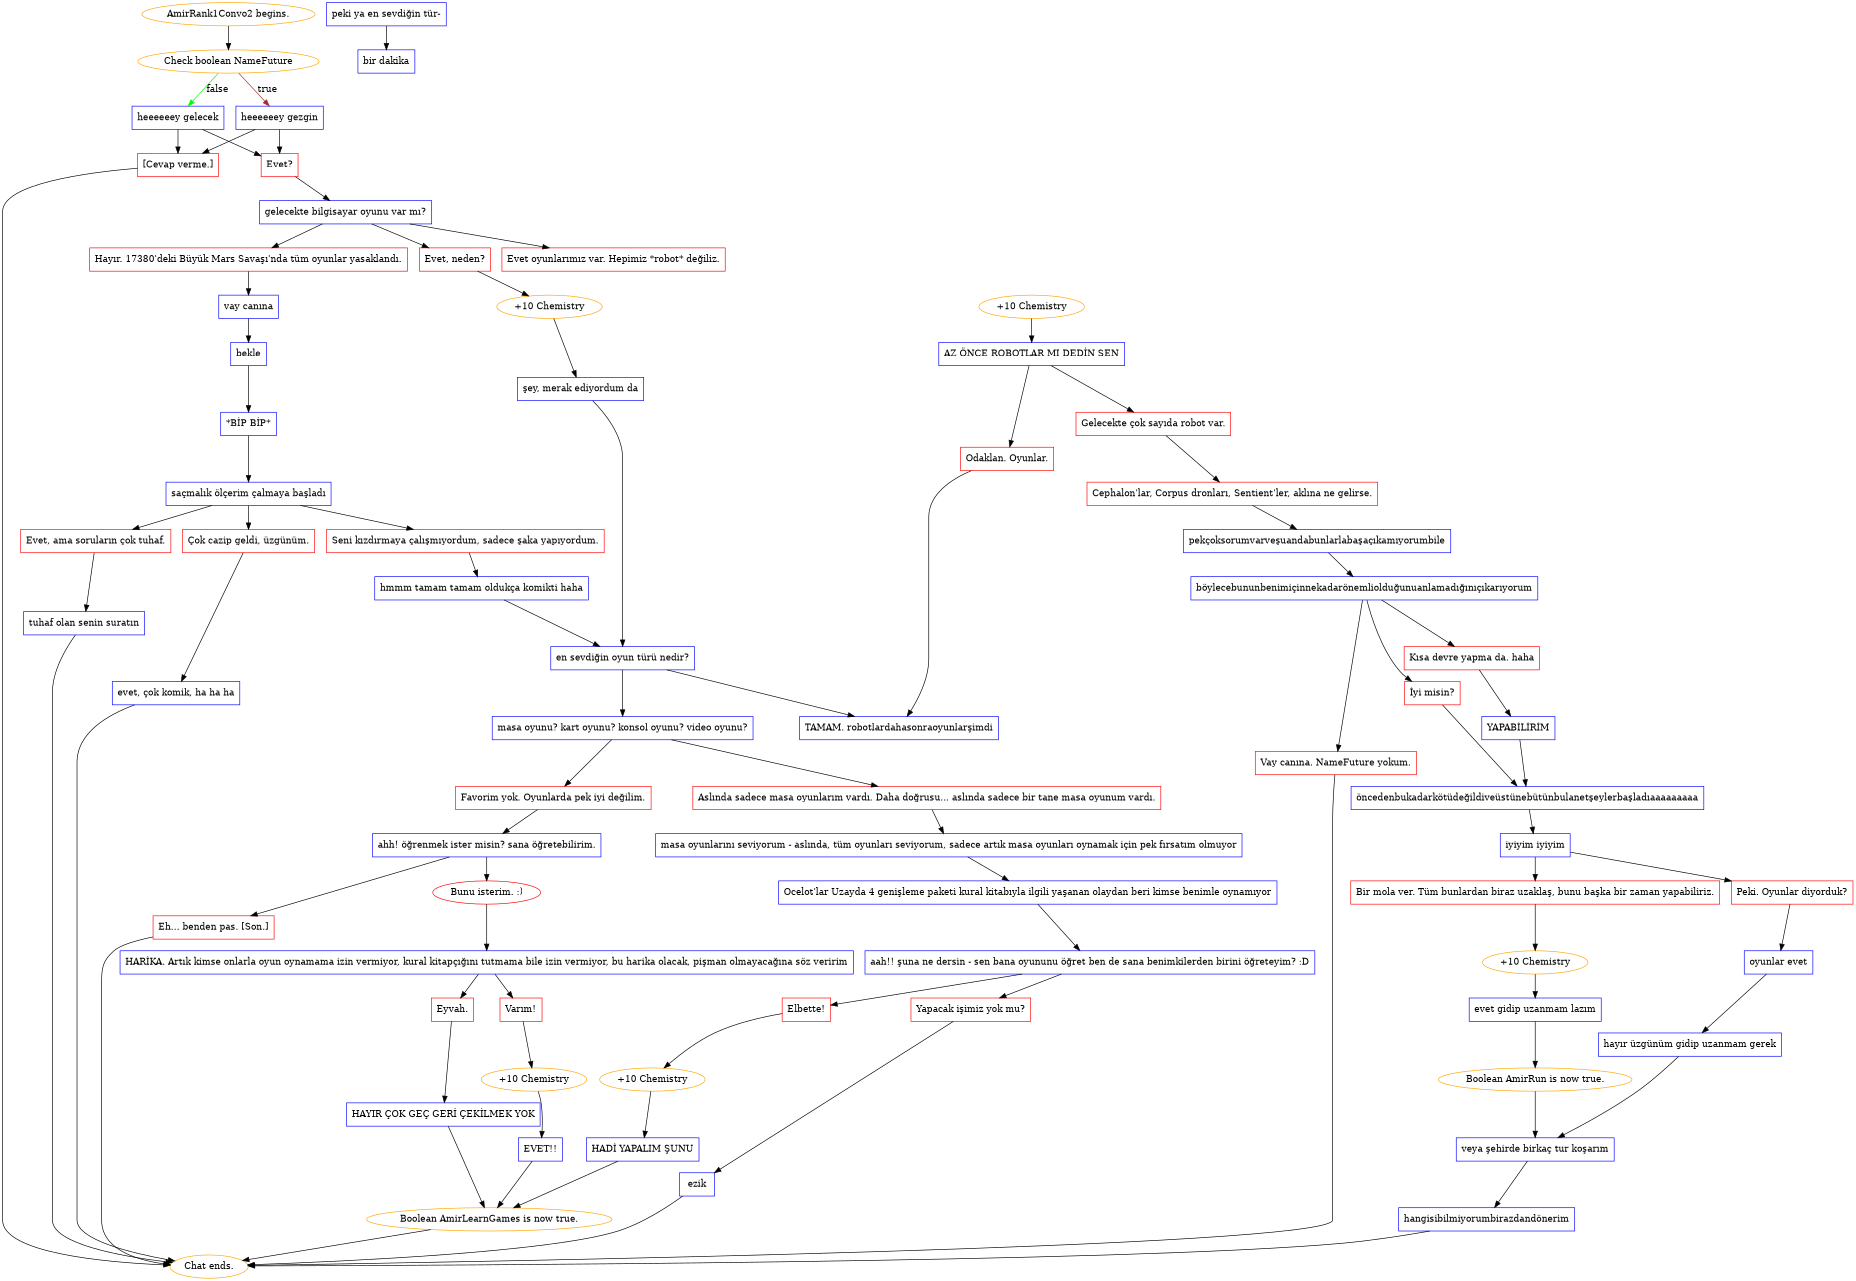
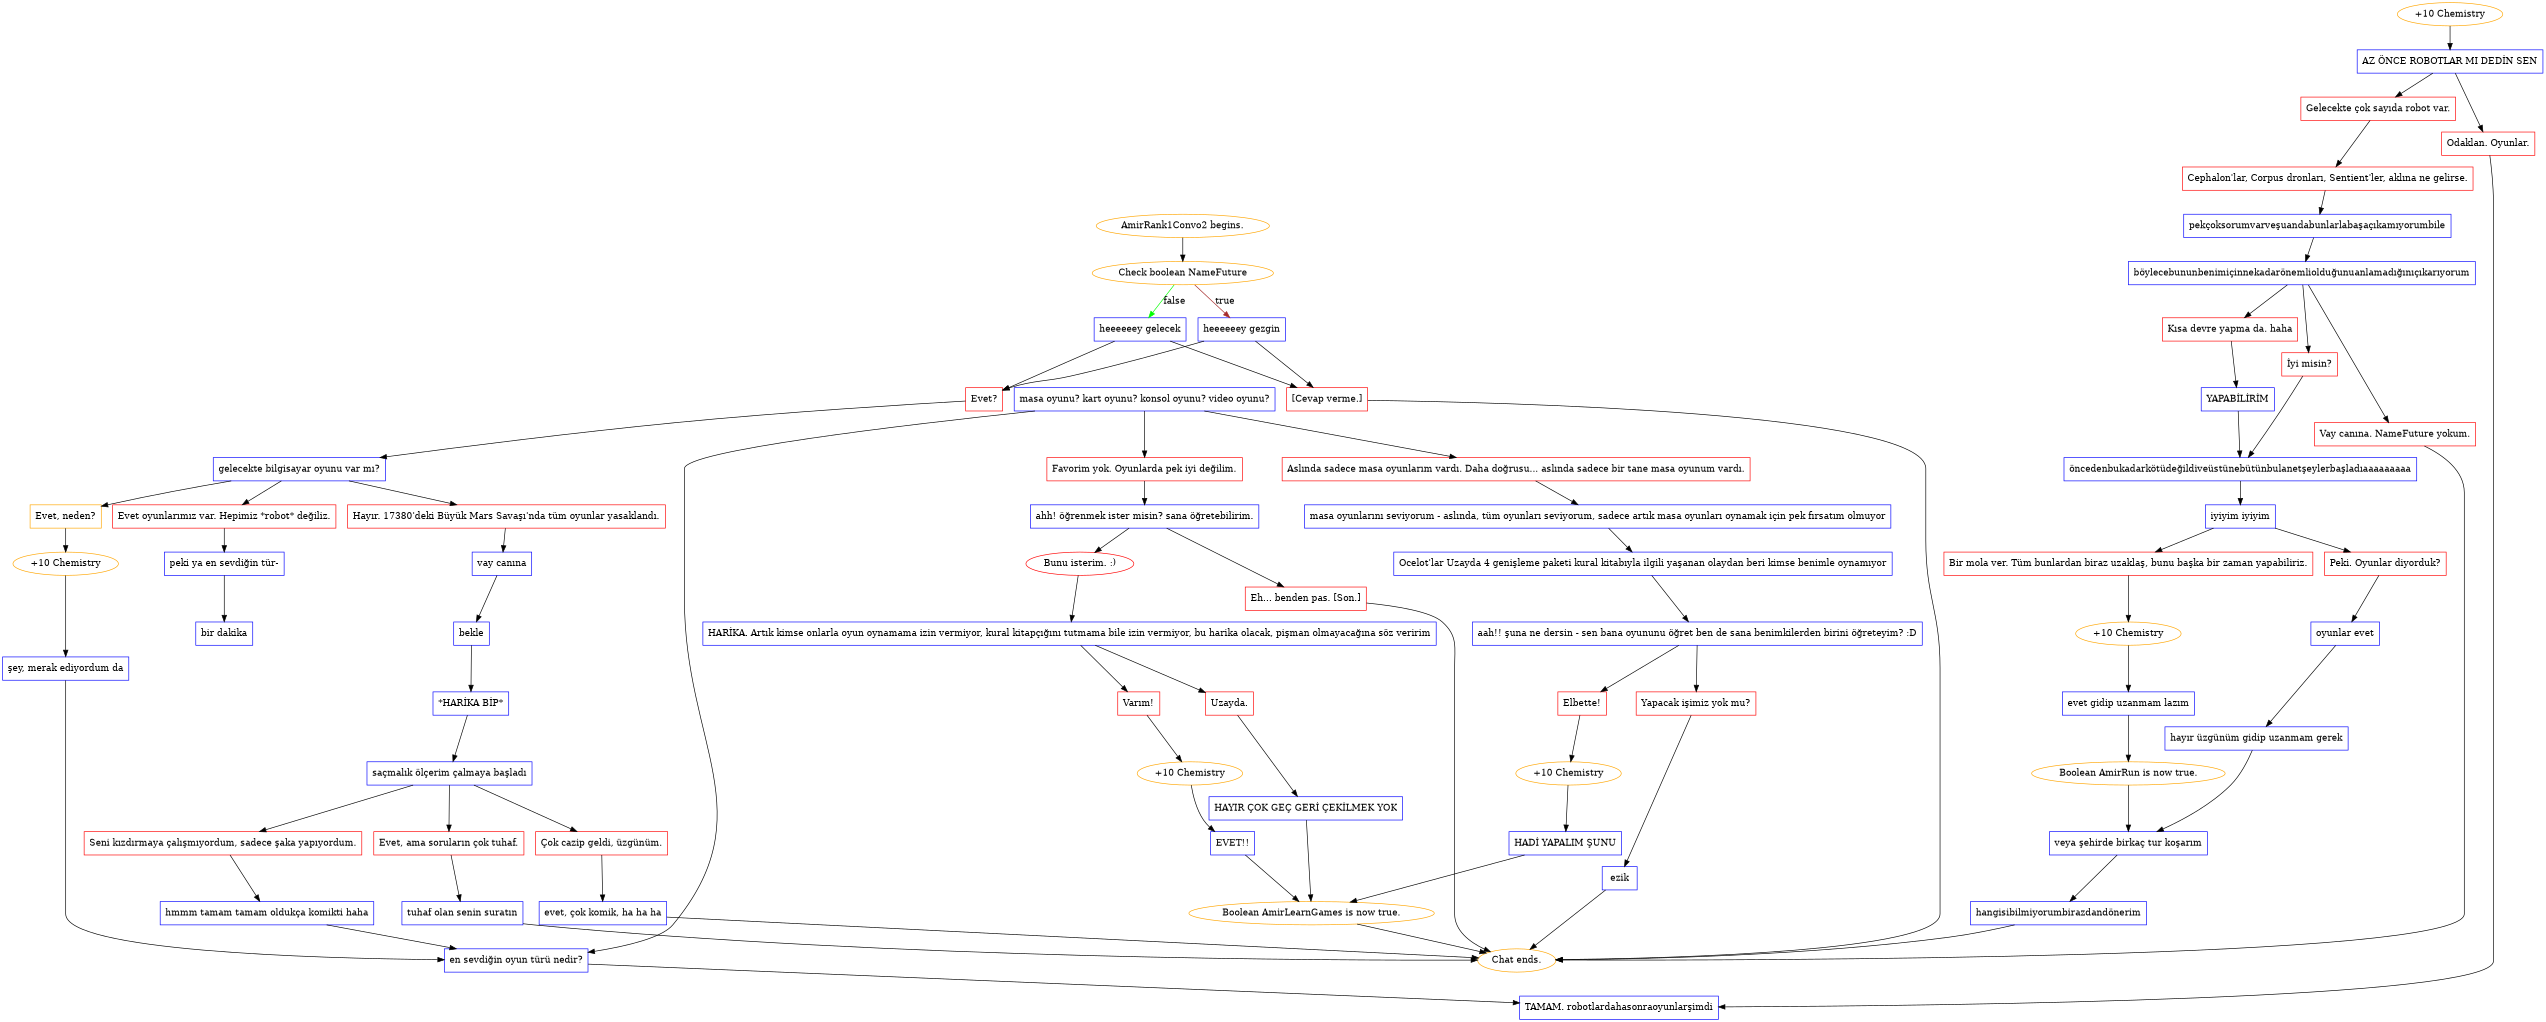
(455, 260) -> (66, 516)
(249, 424) -> (471, 704)
none -> (224, 537)
(623, 690) -> (684, 567)
(452, 1010) -> (1229, 704)
